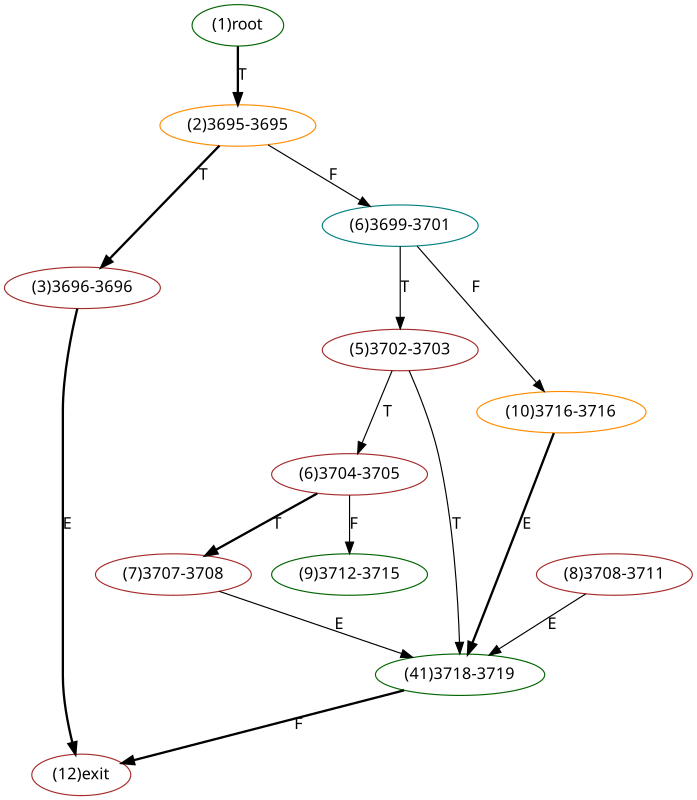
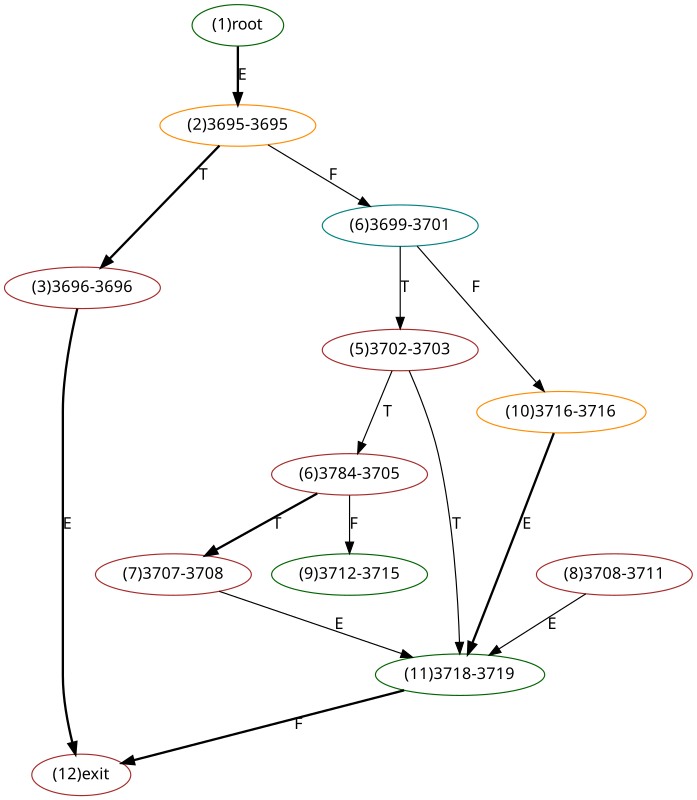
(242, 75) -> (242, 75)
(350, 474) -> (350, 474)
(460, 675) -> (460, 675)
